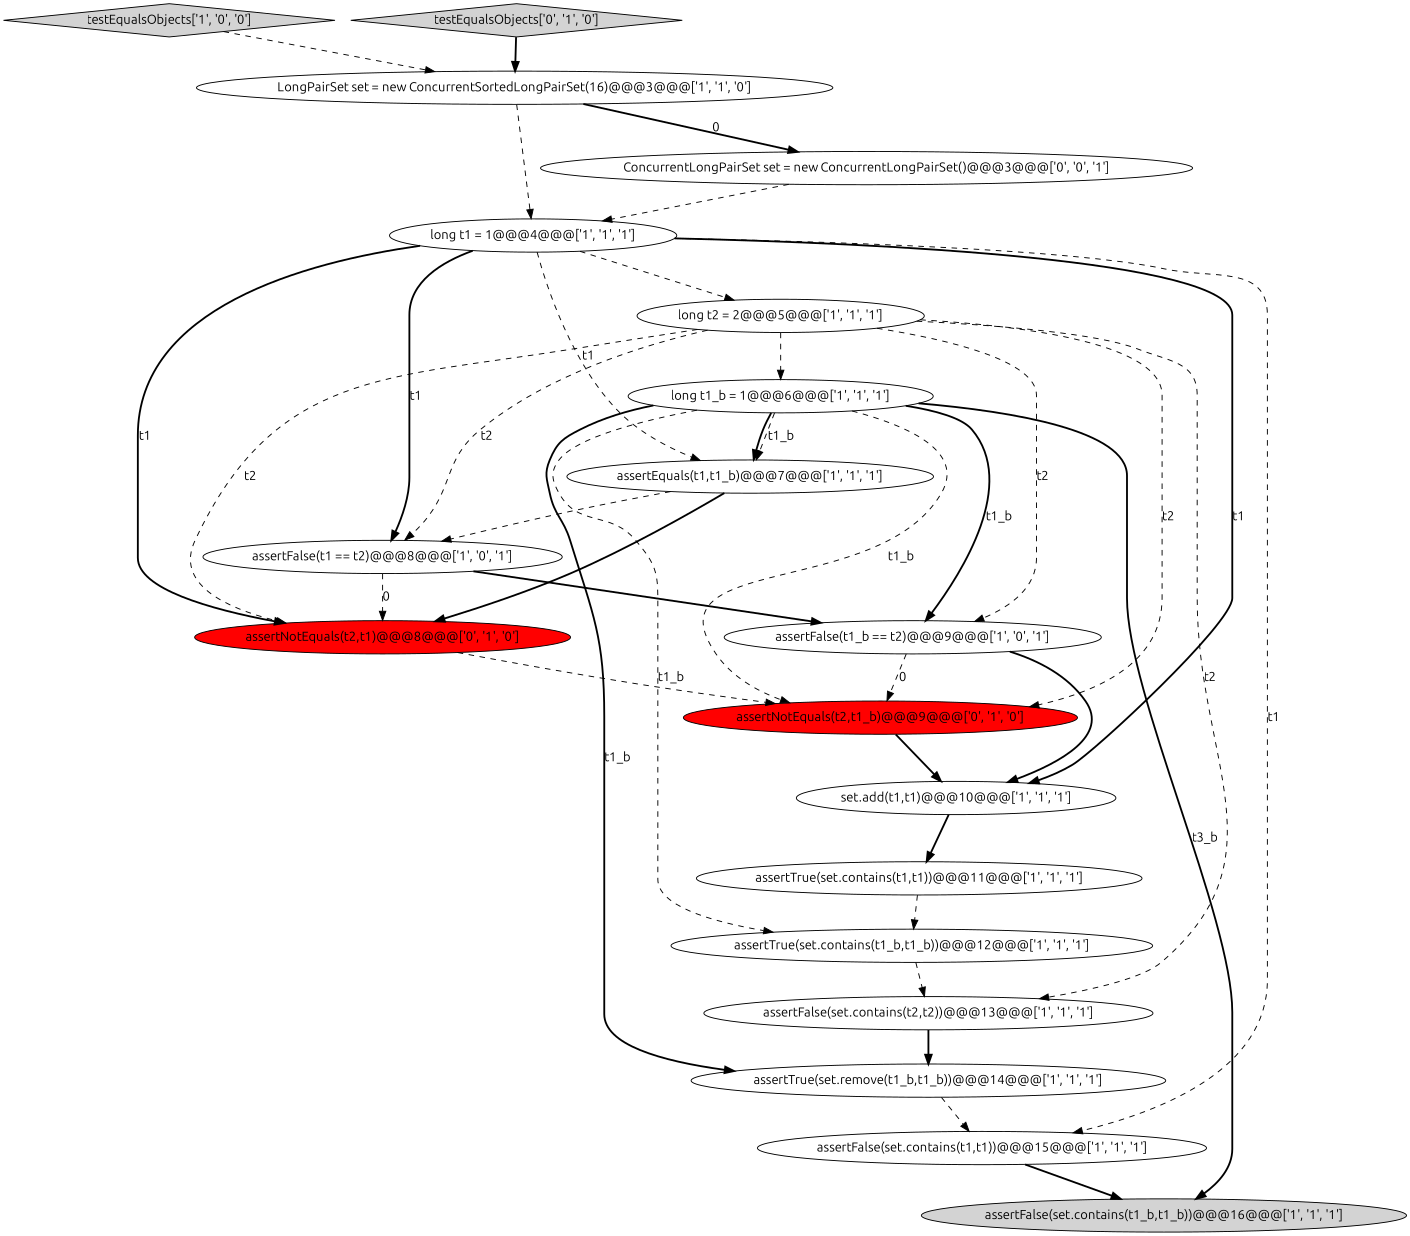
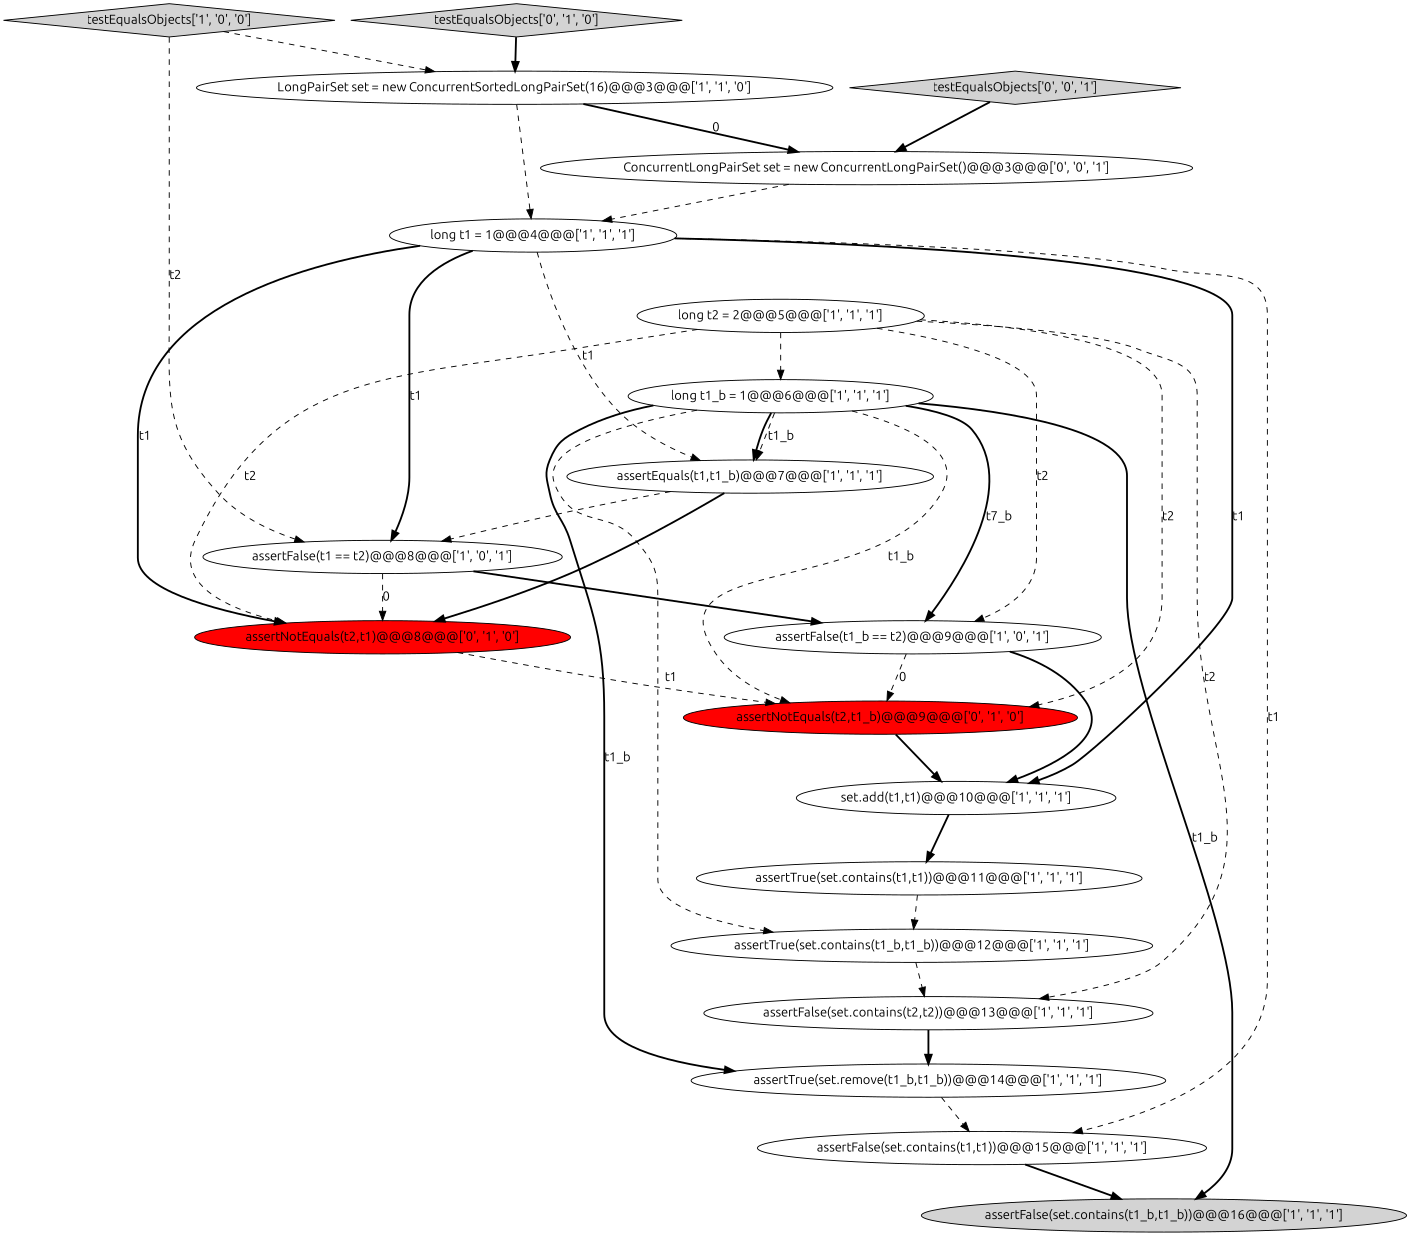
none -> (1015, 88)
(652, 274) -> none
(531, 395) -> (169, 317)
(999, 517) -> (999, 517)
(671, 677) -> (671, 677)
(1205, 838) -> (1205, 838)
